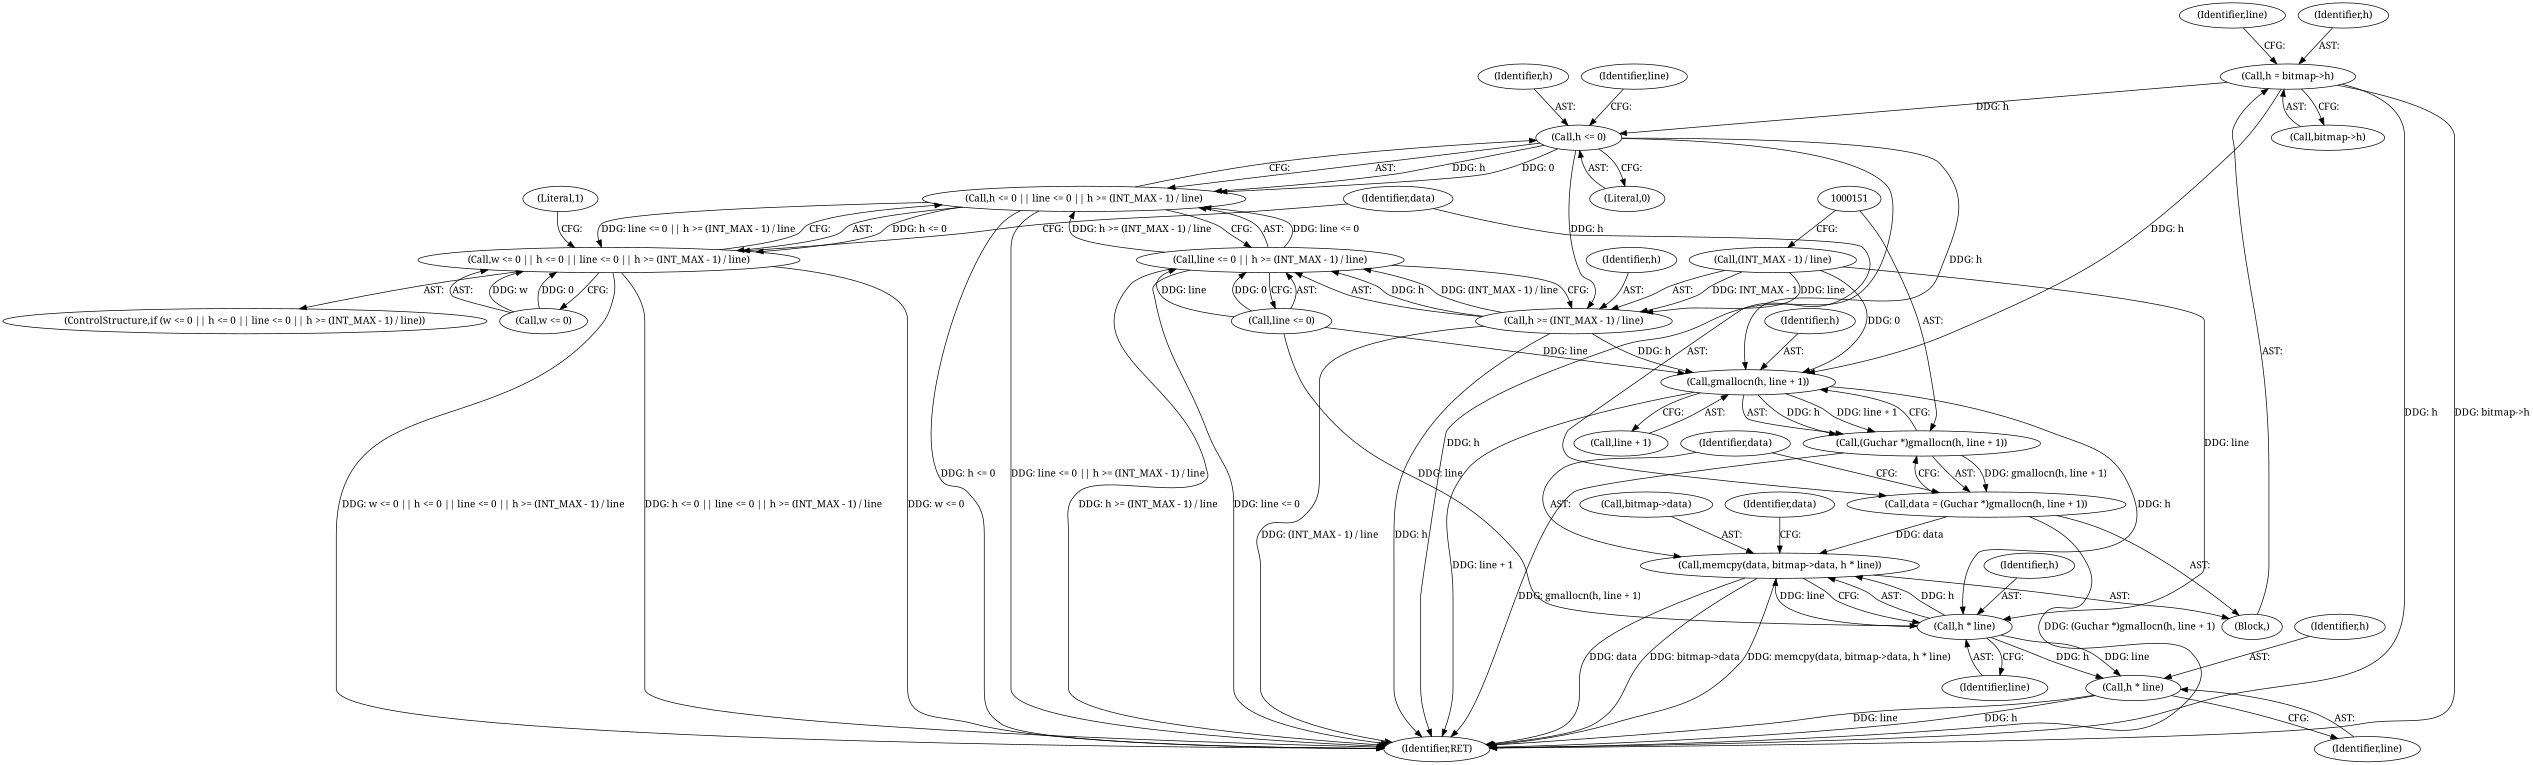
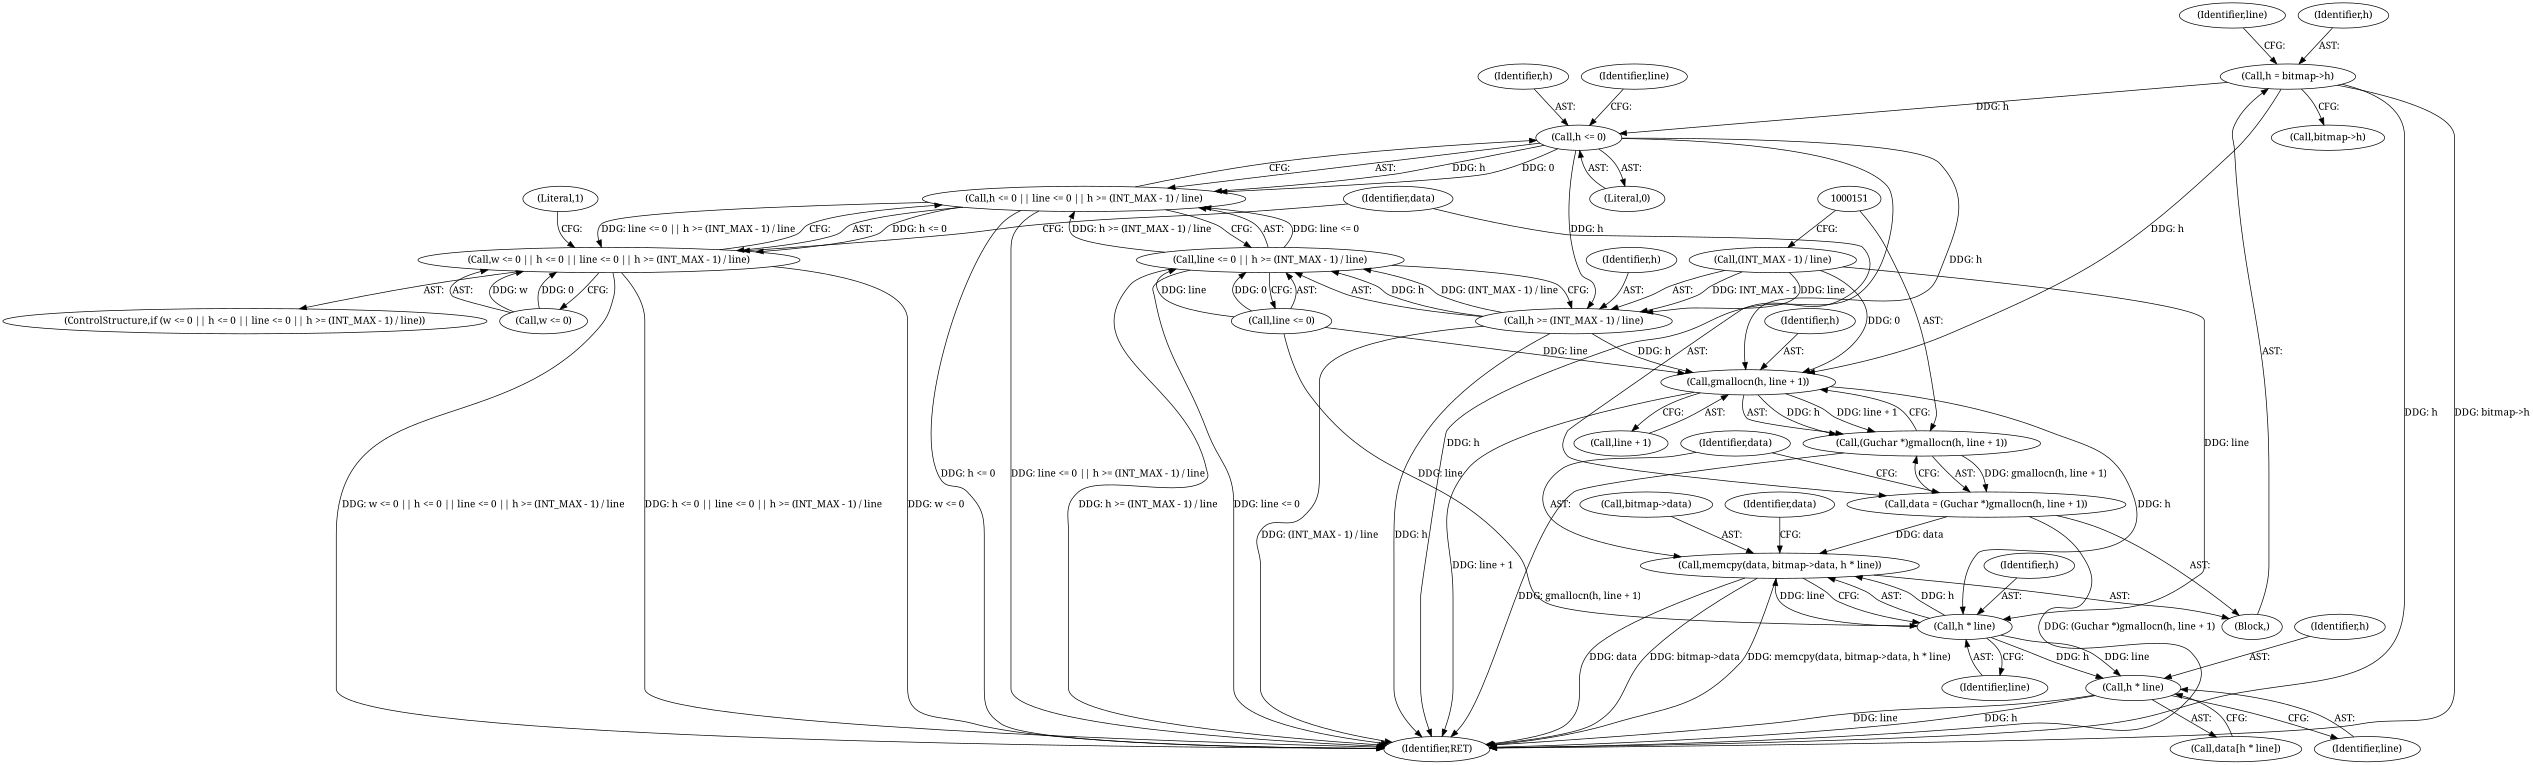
(2287, 114) -> none
(1633, 168) -> (1633, 168)
none -> (2236, 749)
